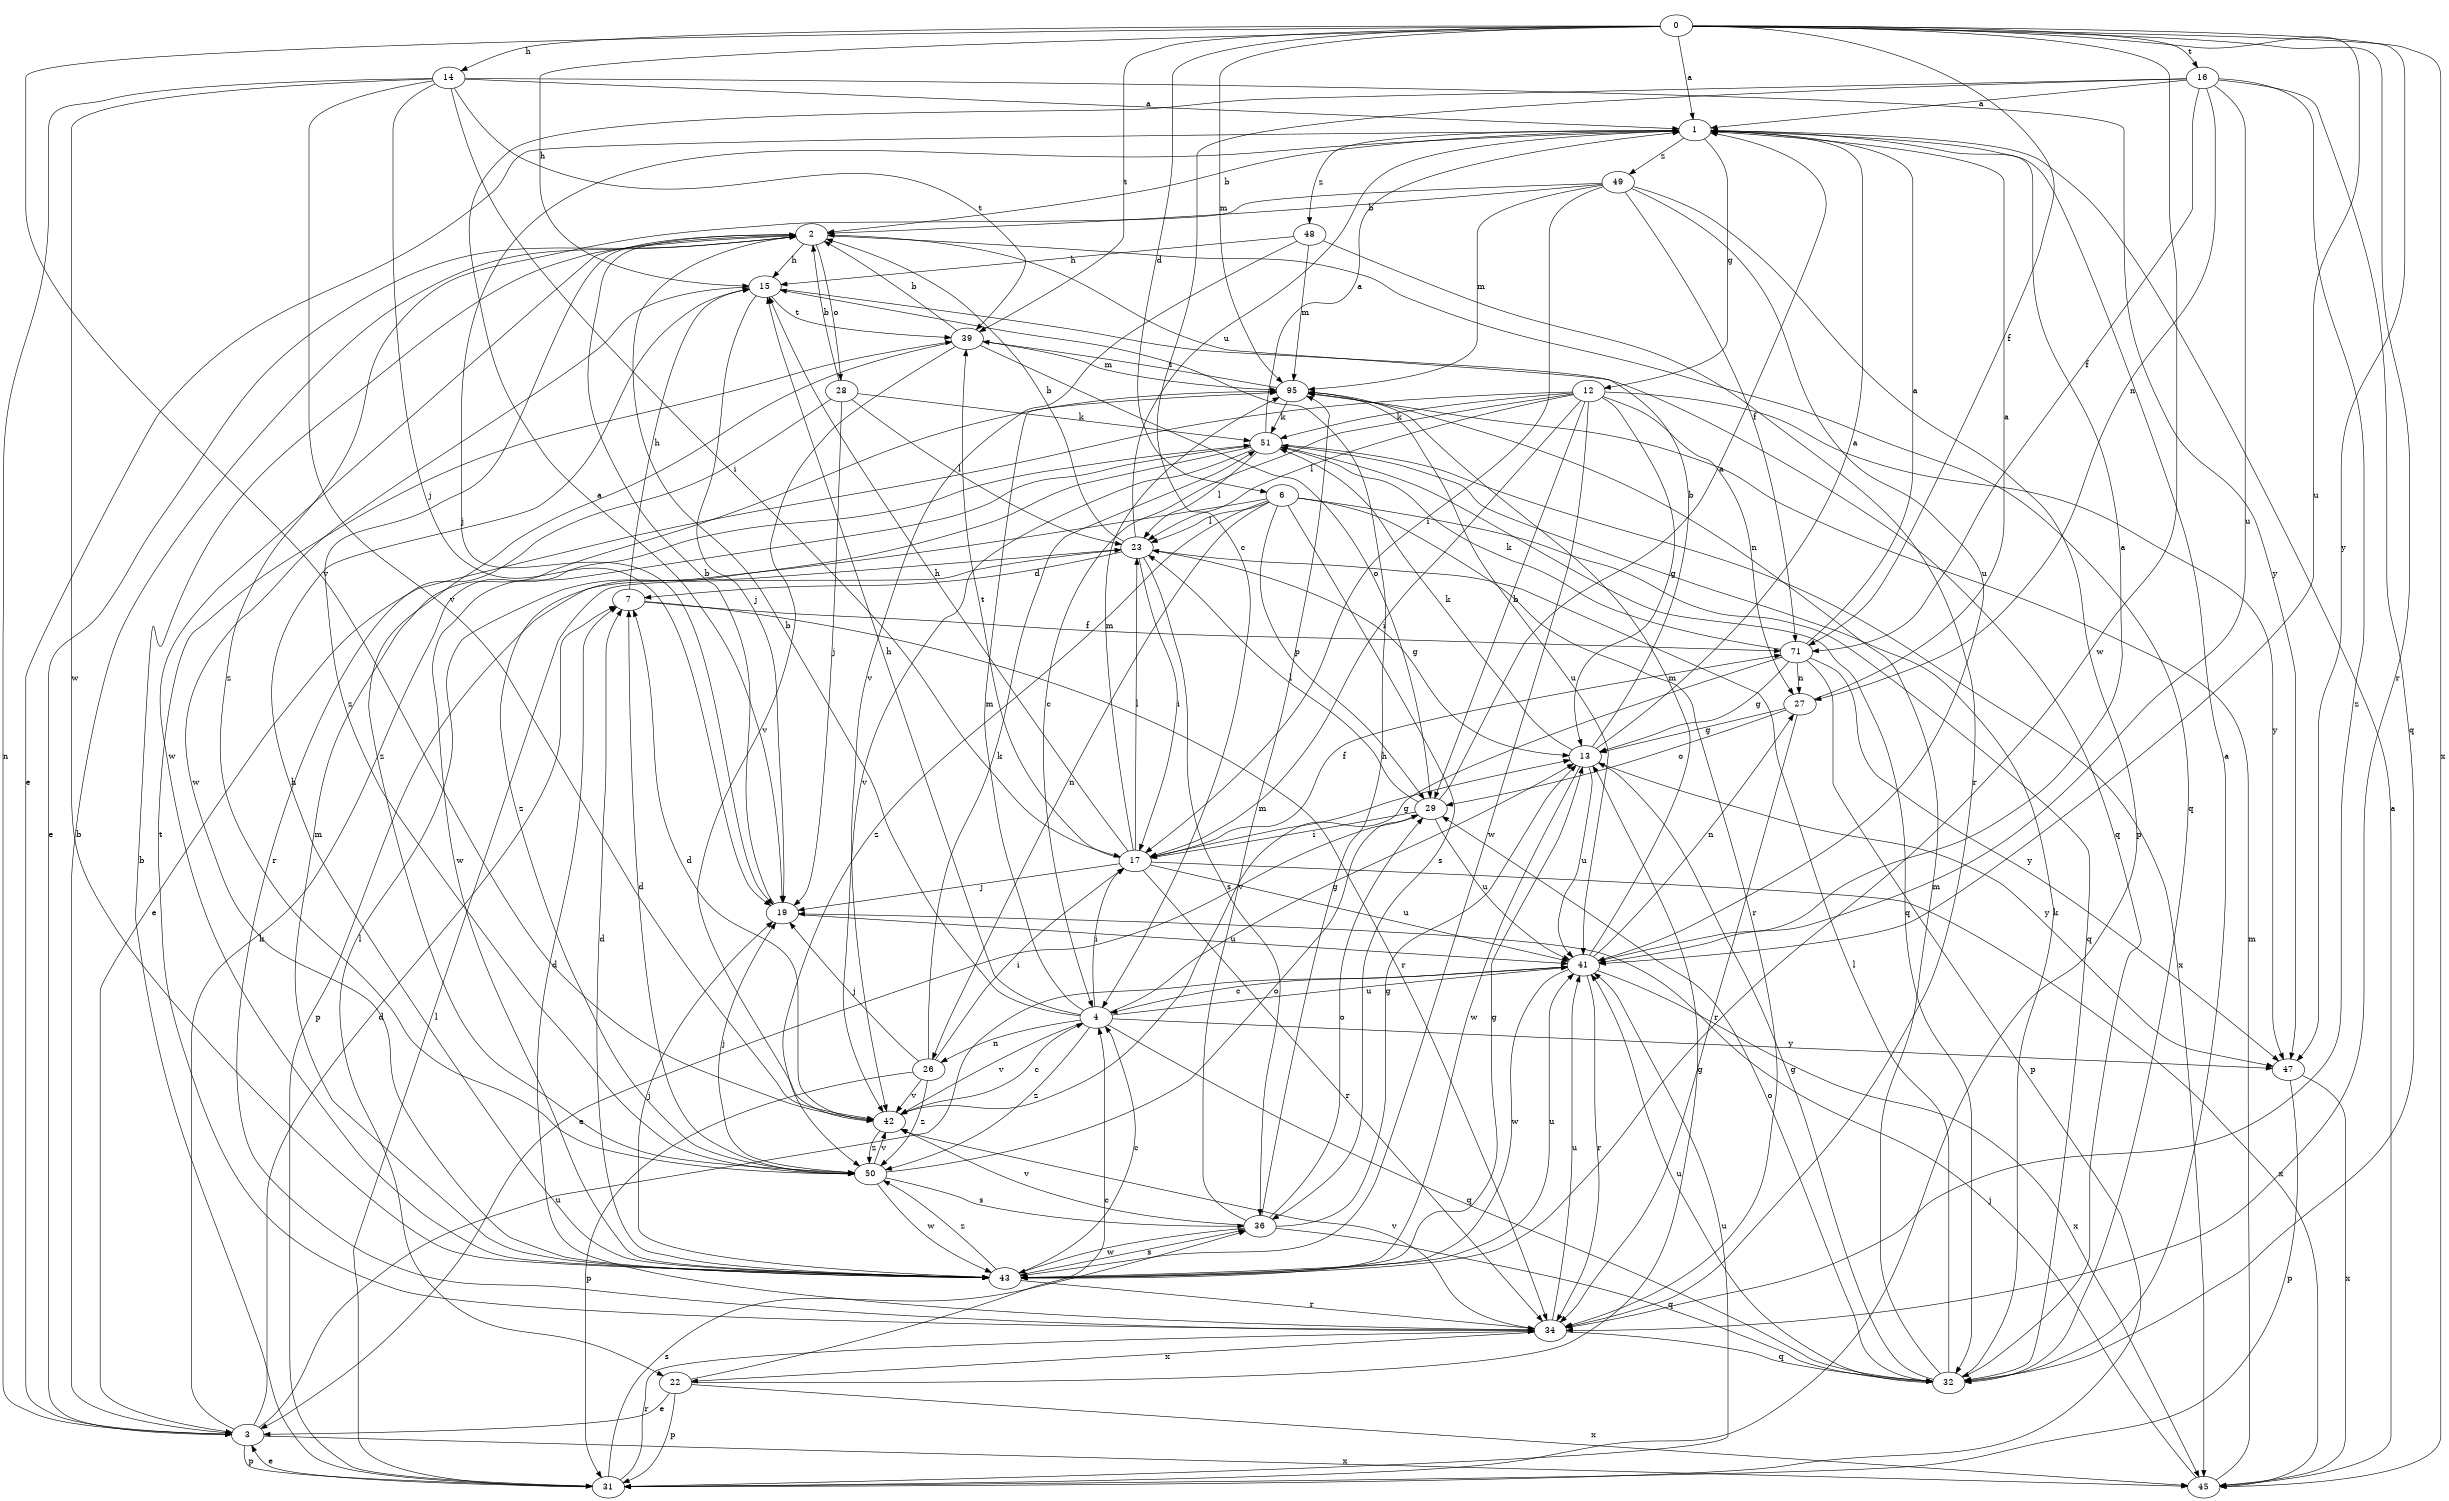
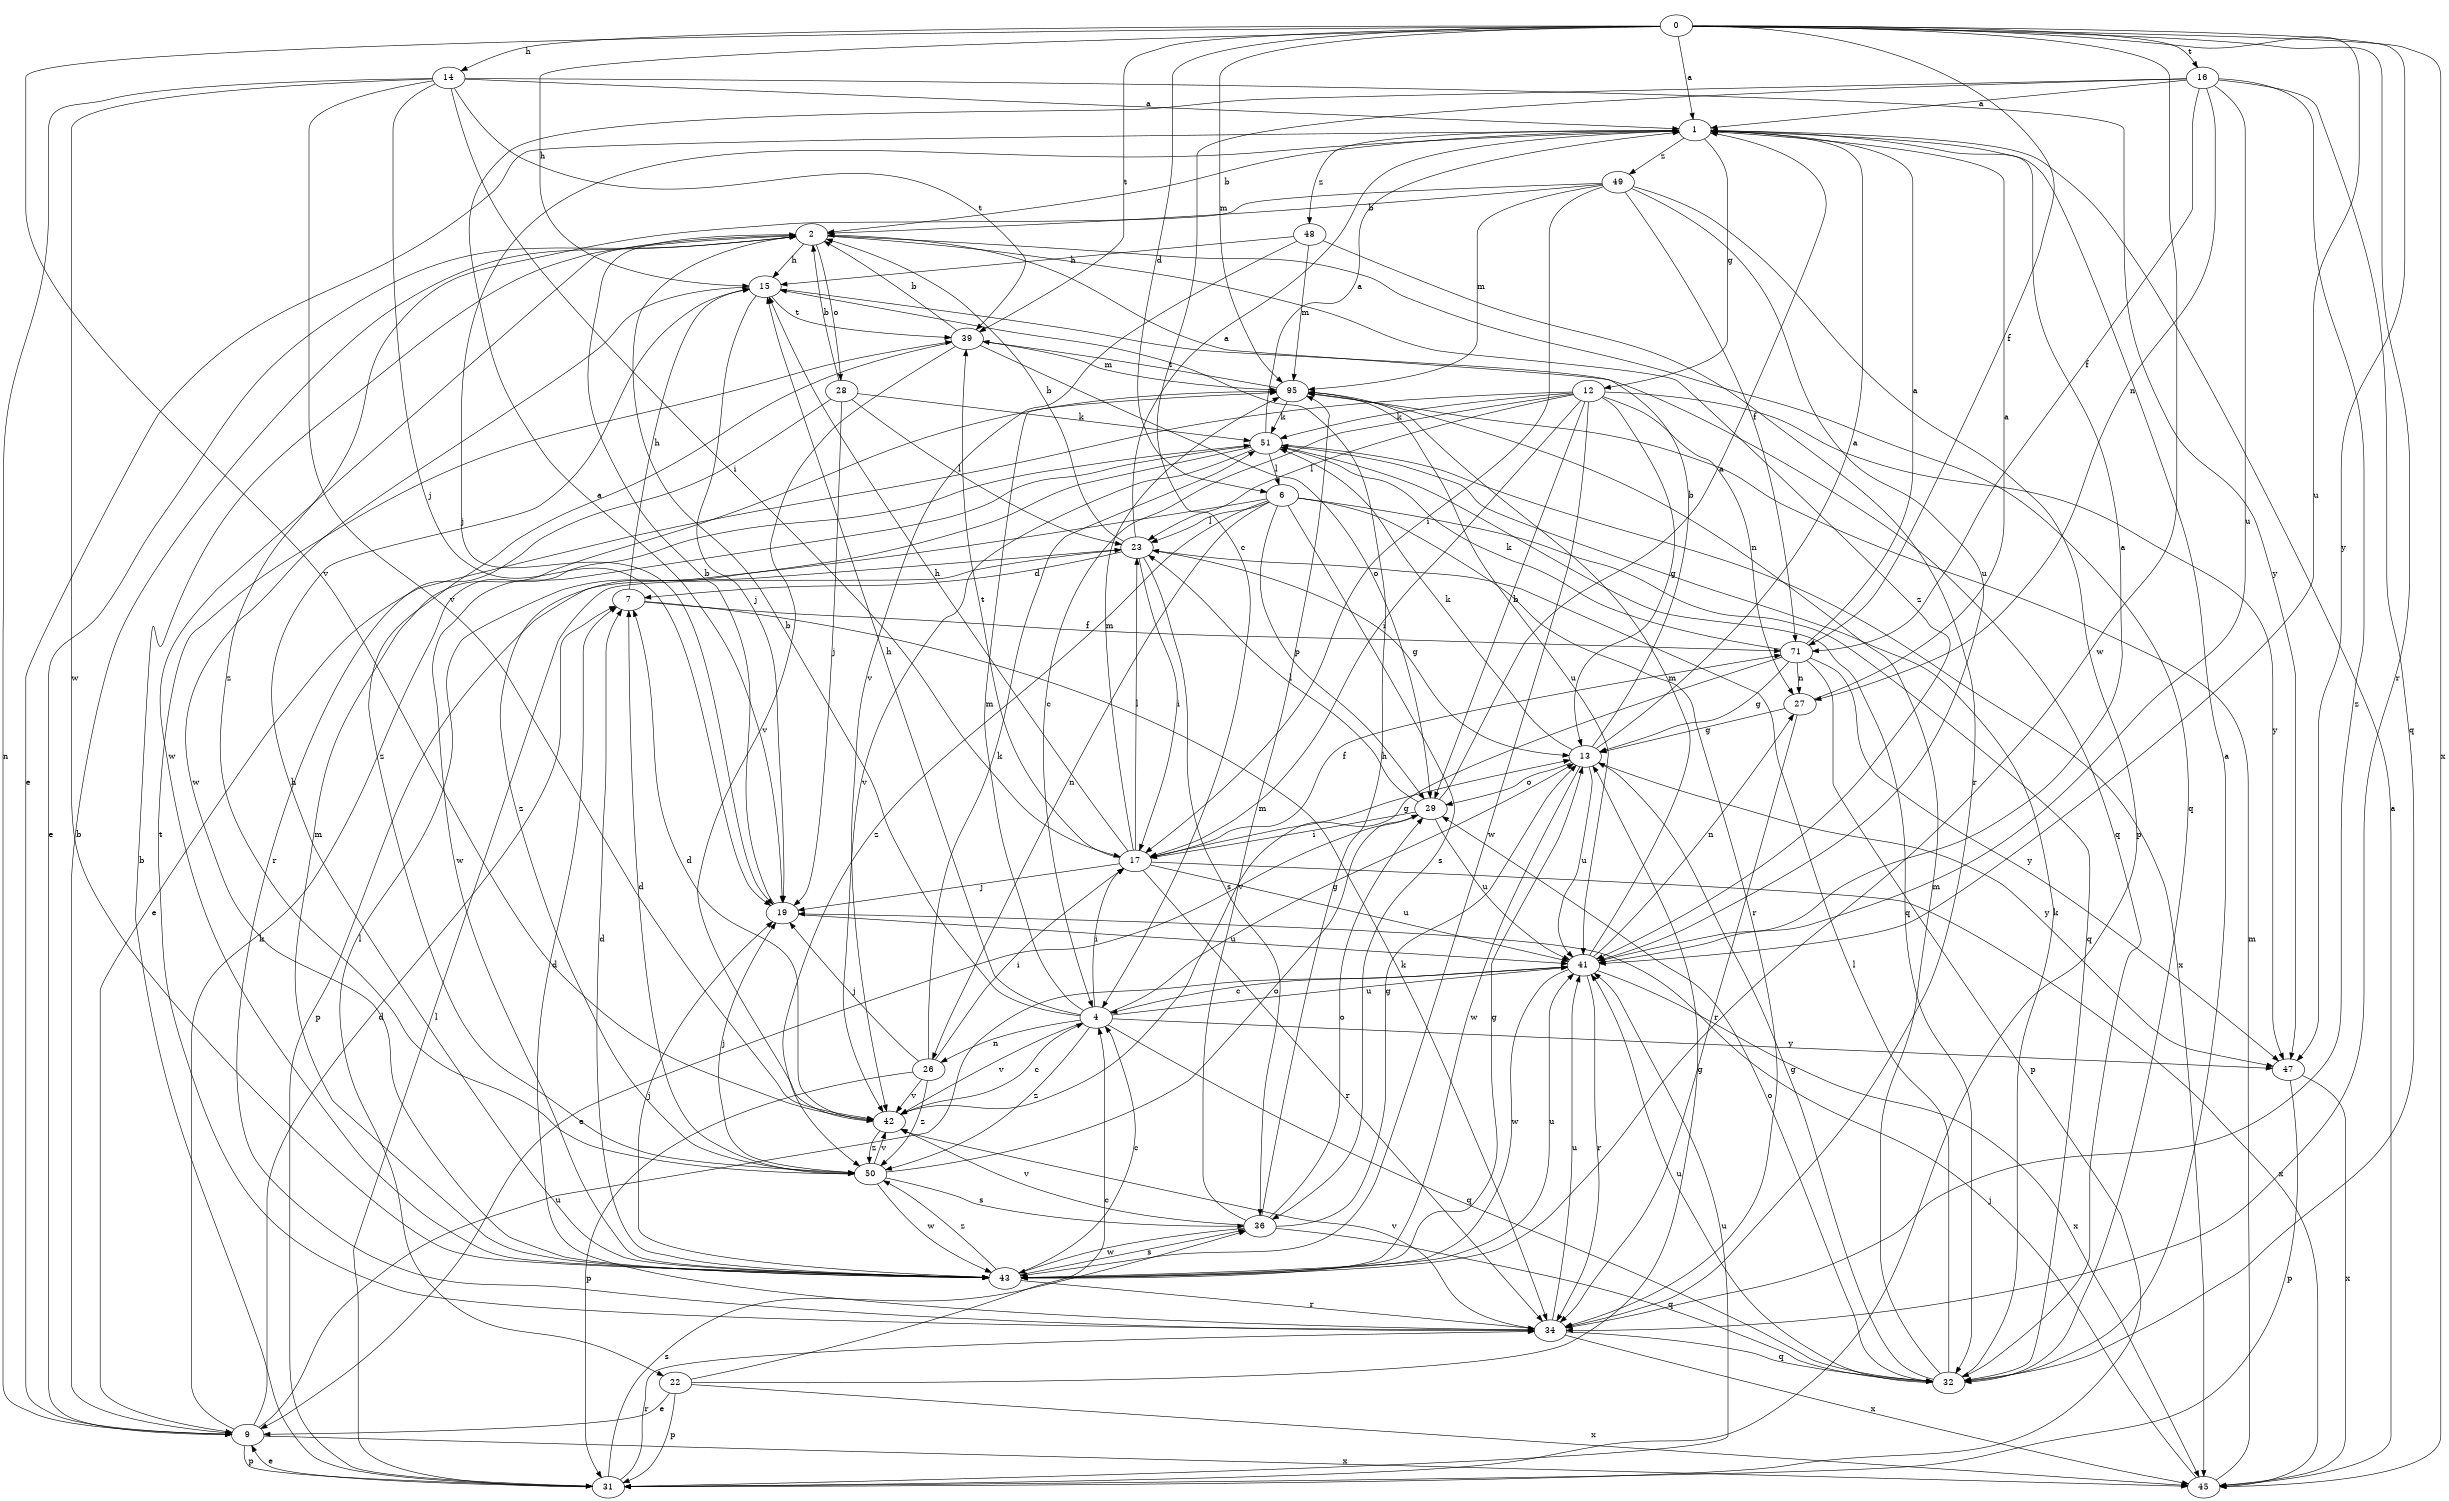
(1227, 339) -> (1227, 339)
(1204, 496) -> (1273, 466)
(350, 721) -> (1675, 380)
(1621, 764) -> (1513, 787)
(1404, 965) -> (1404, 965)
(1116, 1357) -> (1873, 1413)
(248, 1435) -> (248, 1435)
